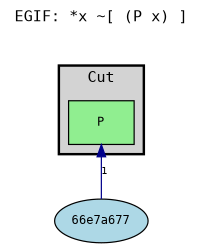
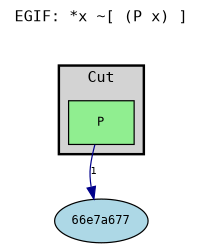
(101, 178) -> (91, 166)
